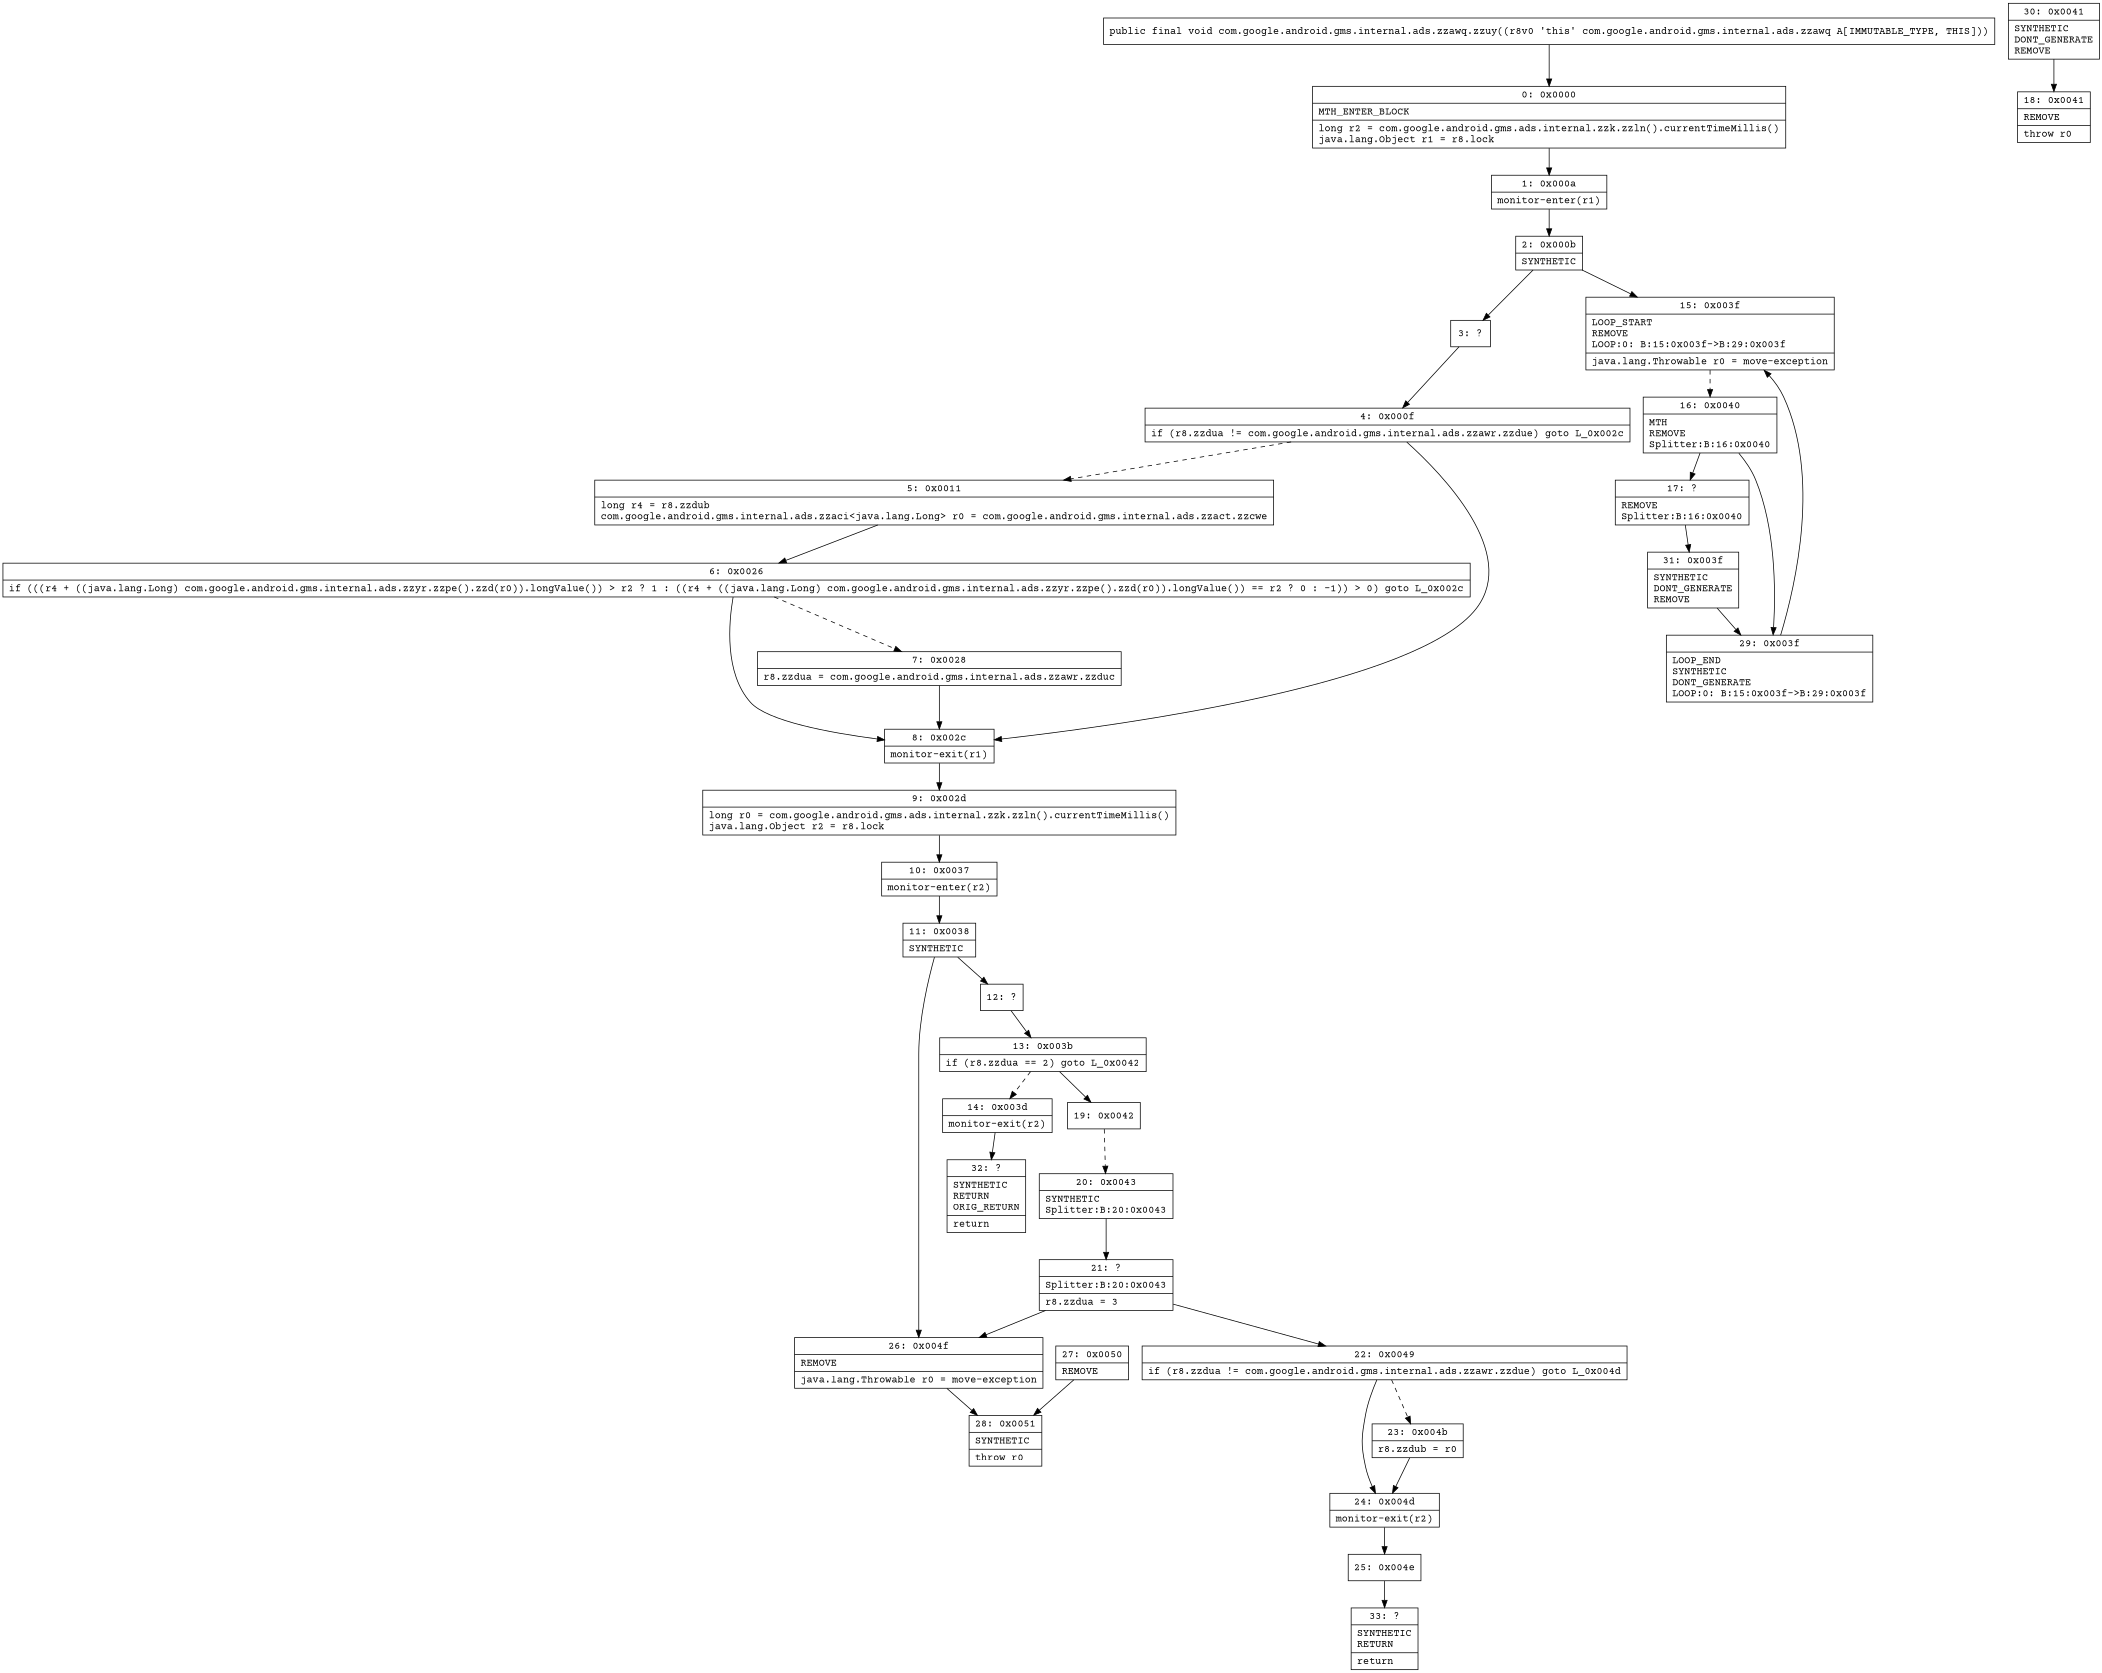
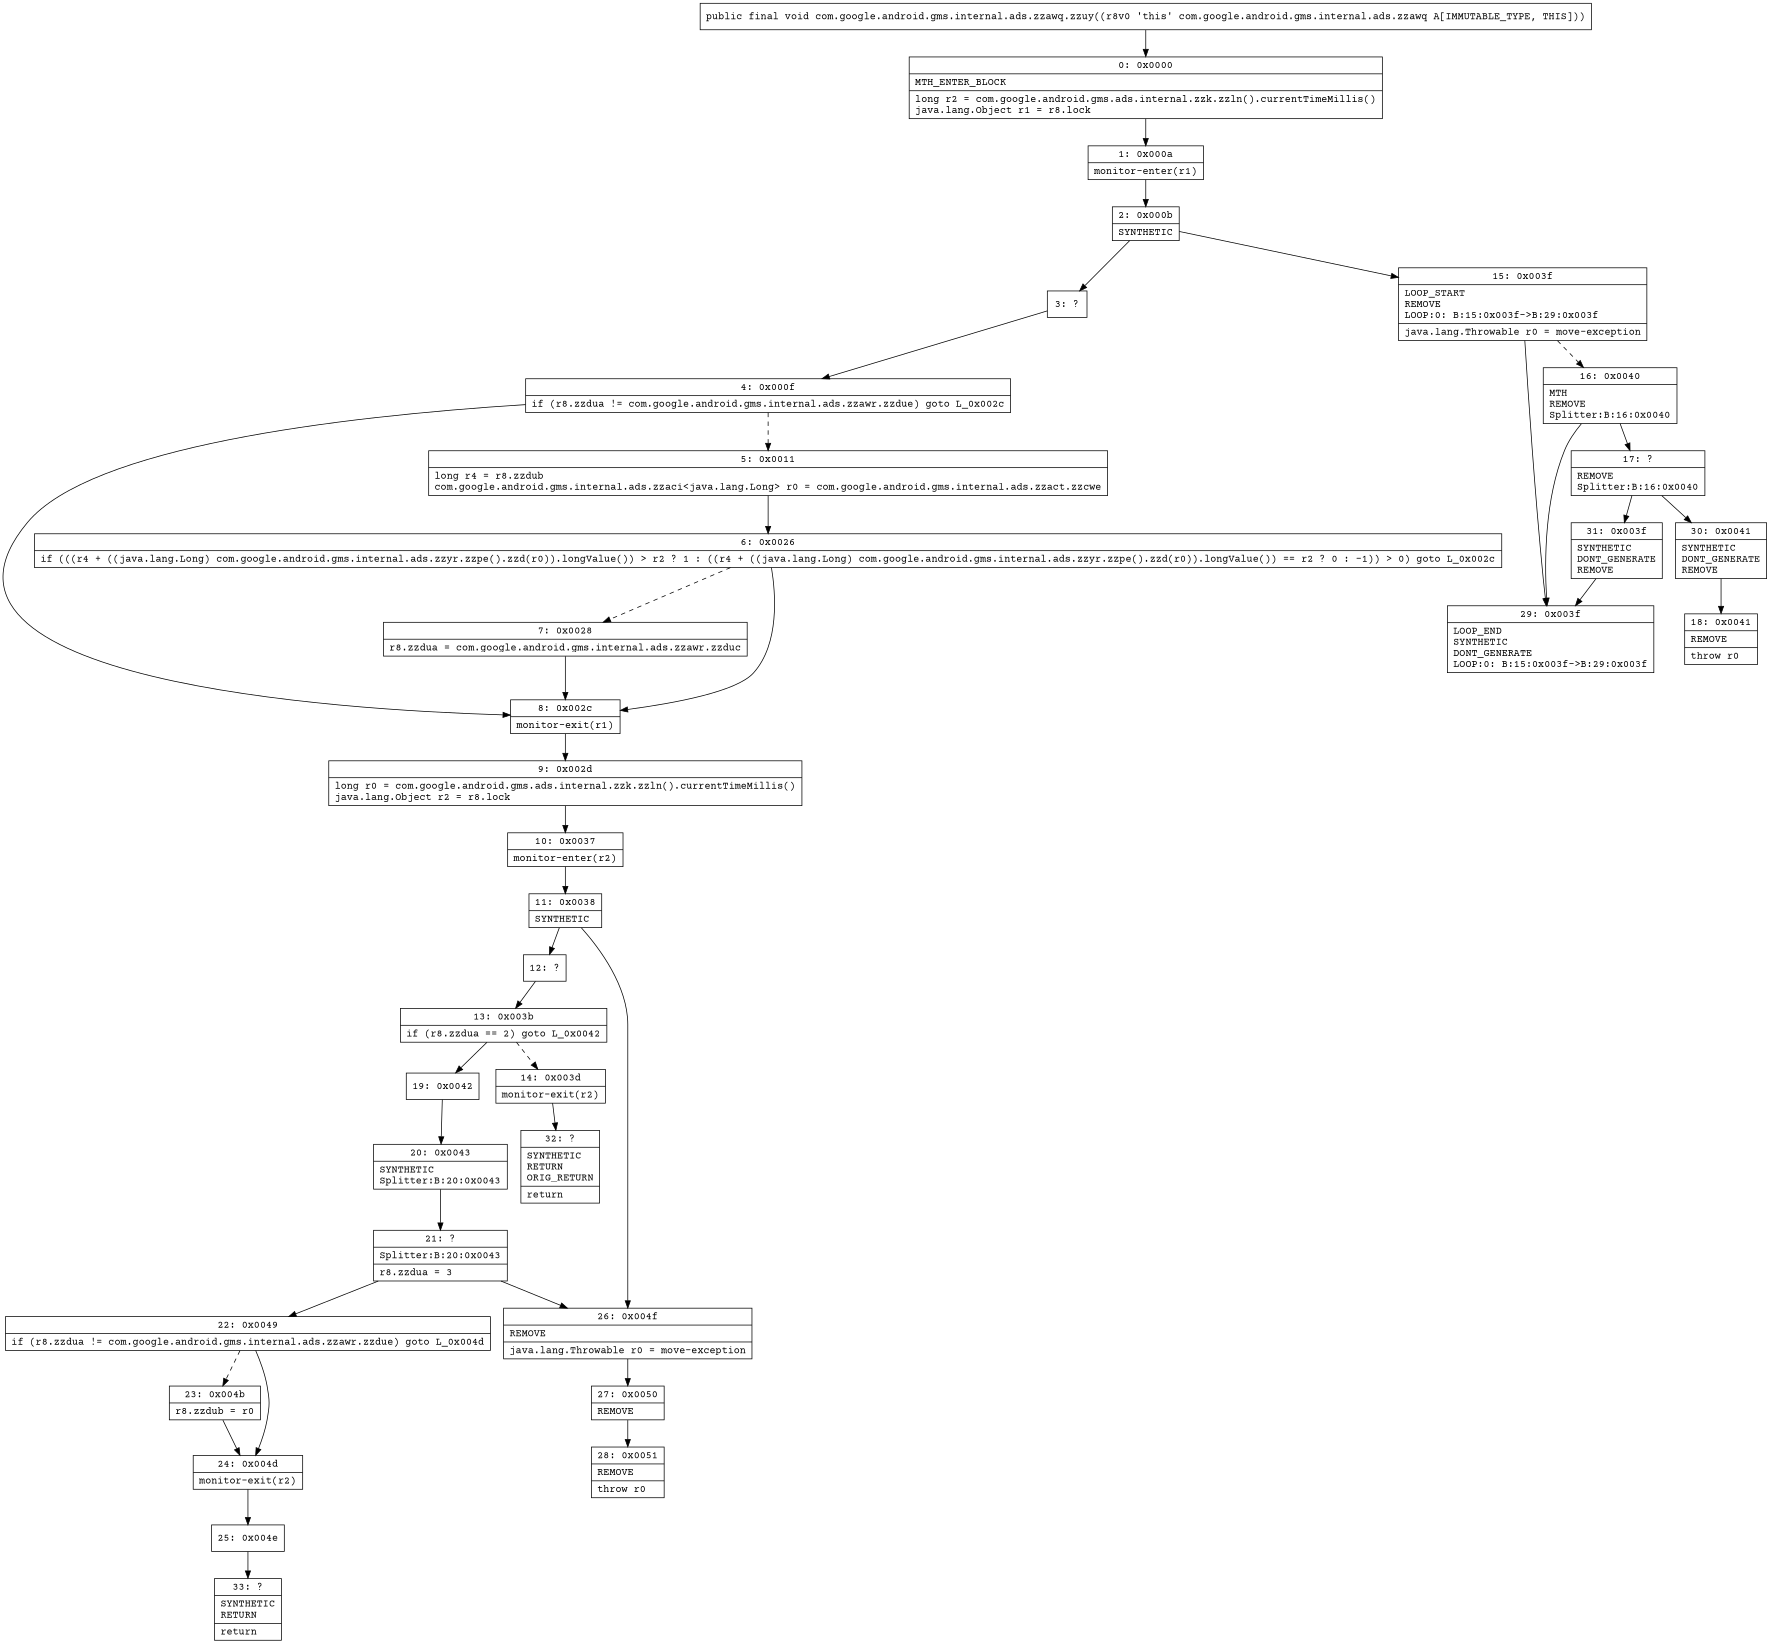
(1803, 503) -> (1534, 470)
none -> (1674, 507)
(1105, 1147) -> (442, 1118)
(959, 1399) -> (628, 1369)
(1003, 1440) -> (616, 1472)
